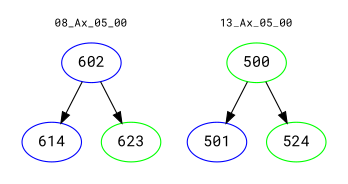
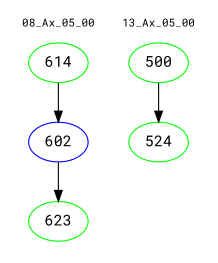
(74, 97) -> (58, 97)
(52, 142) -> (58, 63)
(217, 142) -> none
